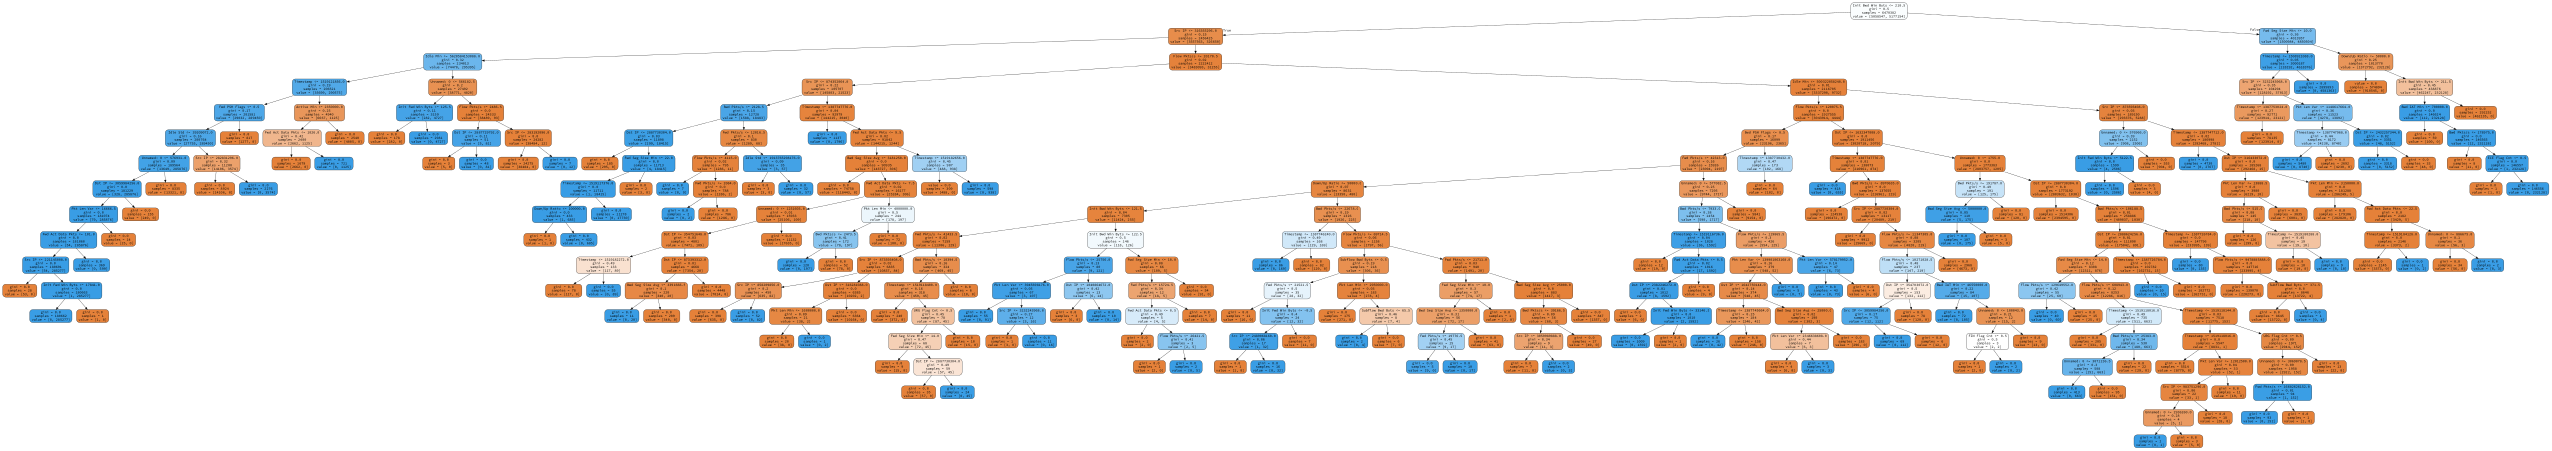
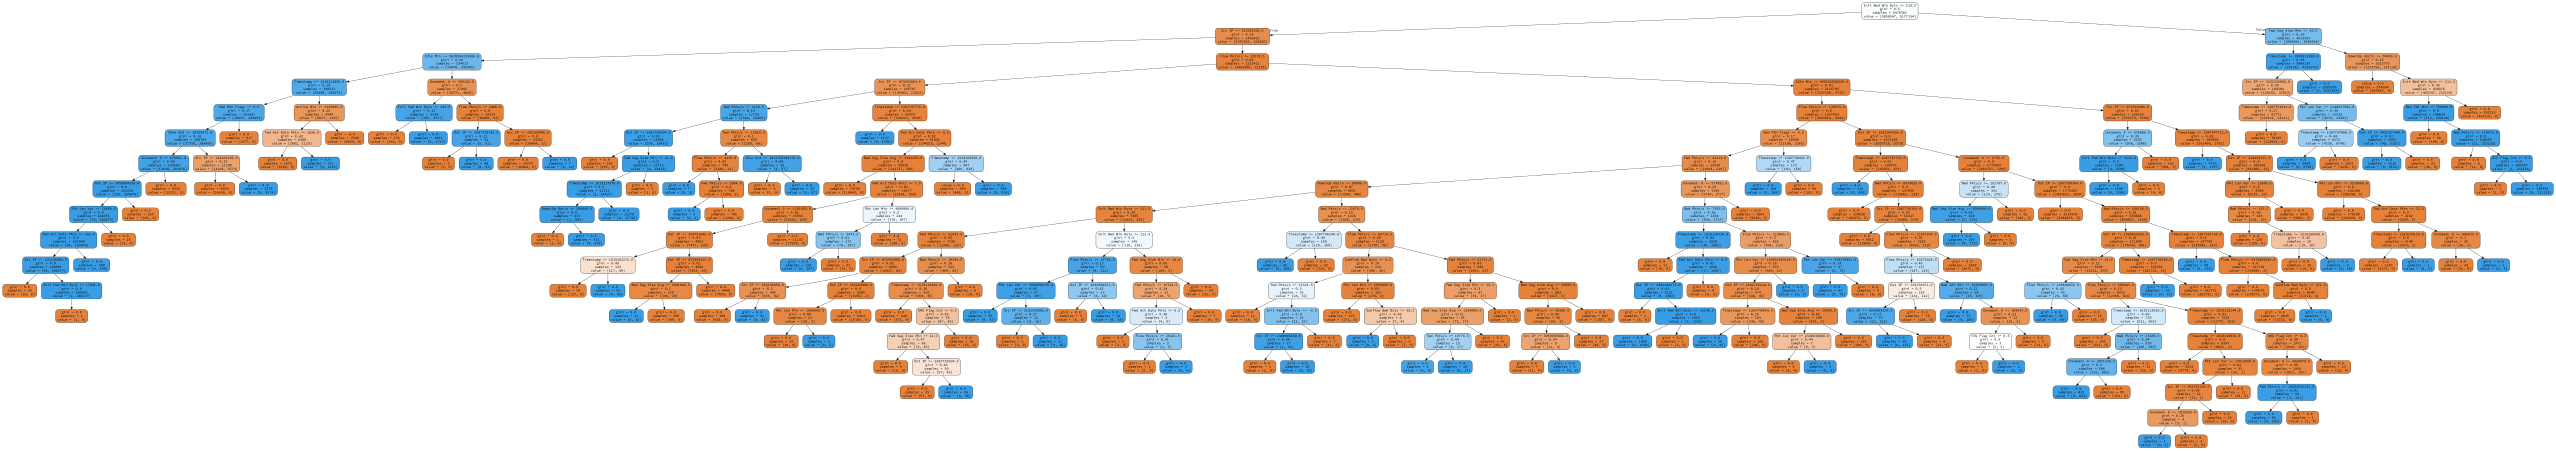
none -> (1763, 189)
(51, 316) -> none
